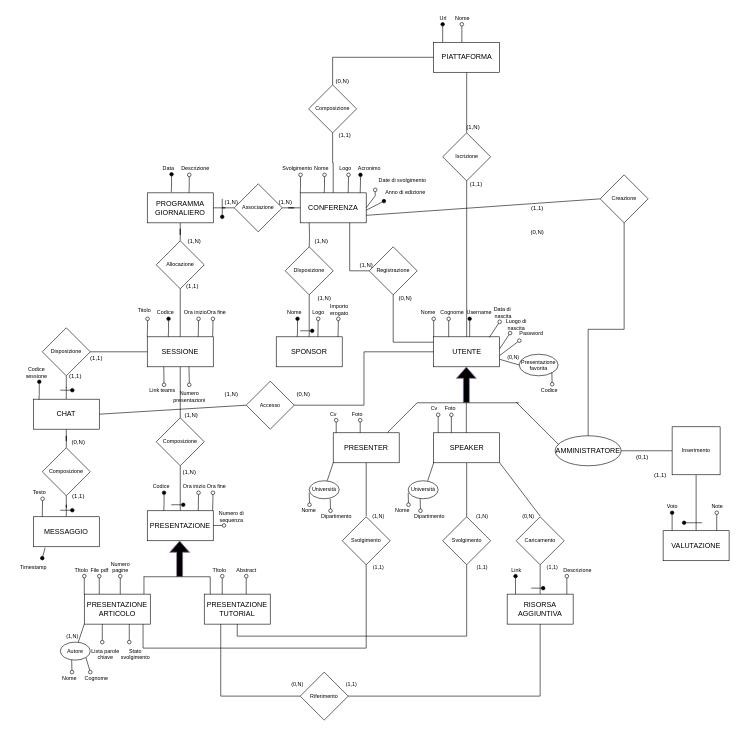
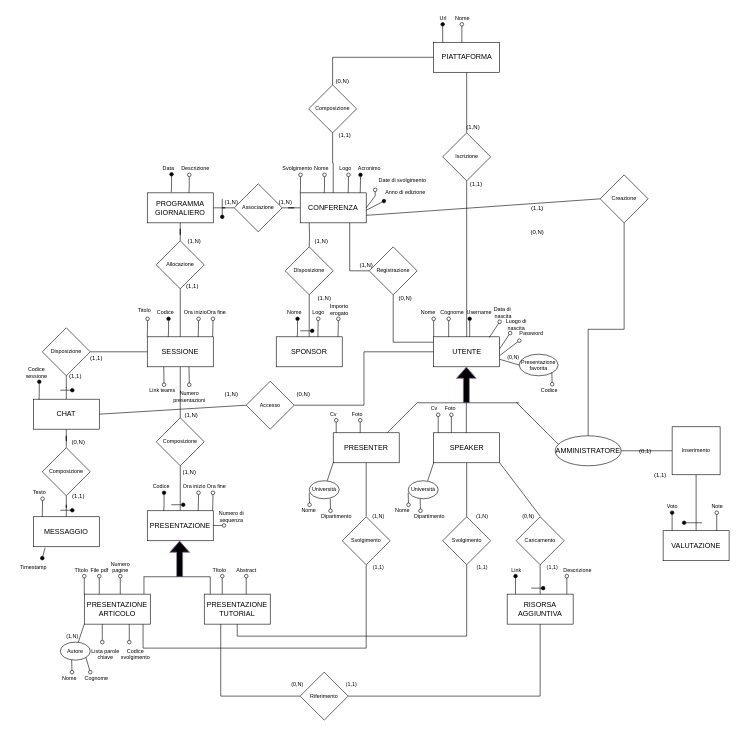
(642, 457) -> (645, 451)
(136, 654) -> (136, 654)
